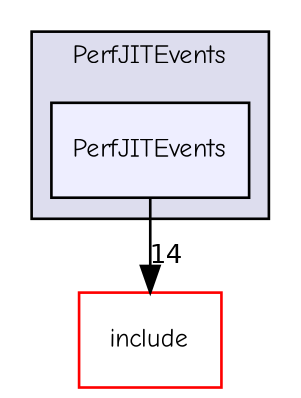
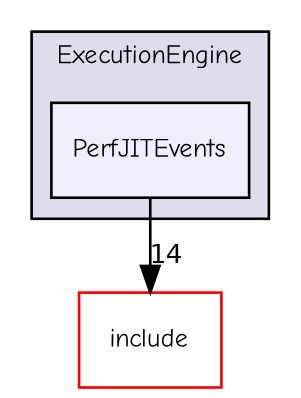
(150, 57) -> (150, 57)
